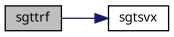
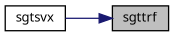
(78, 18) -> (82, 18)
